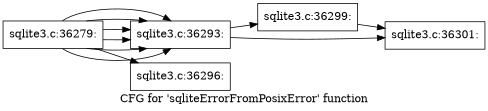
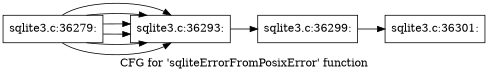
(304, 39) -> none
(180, 77) -> none
